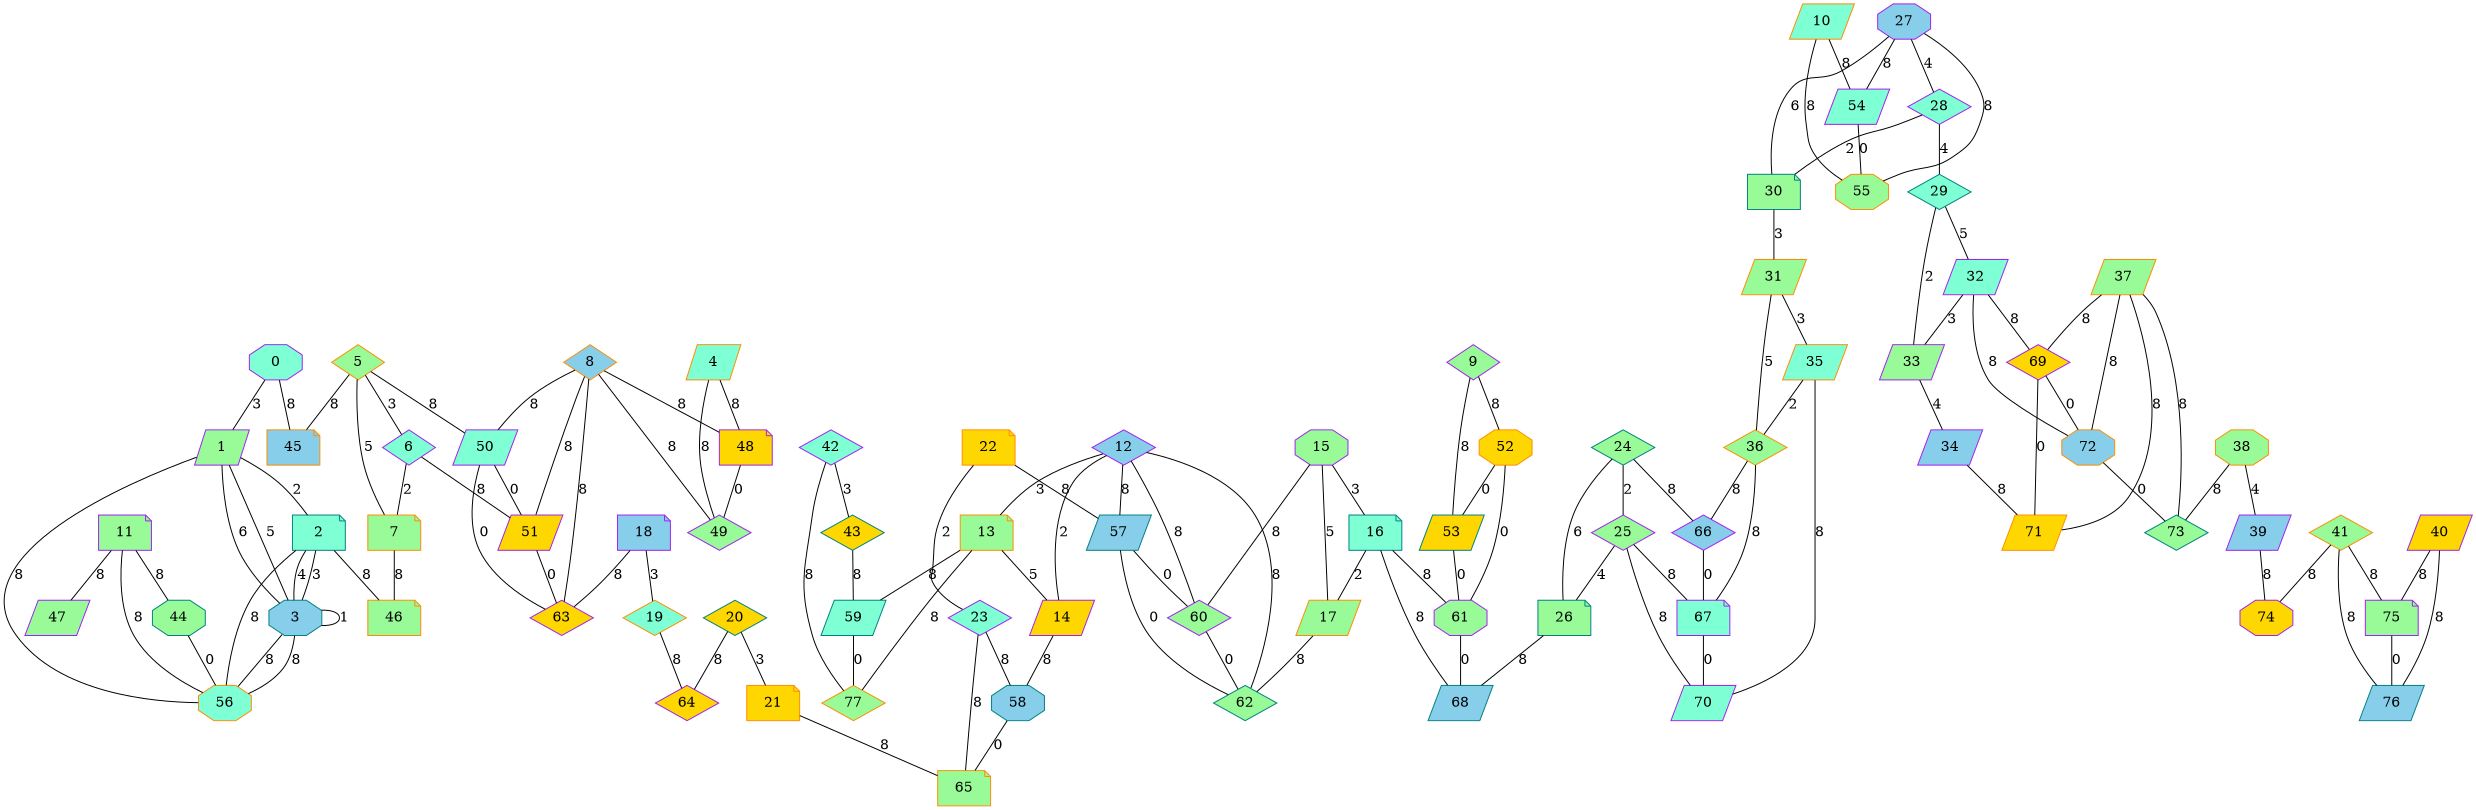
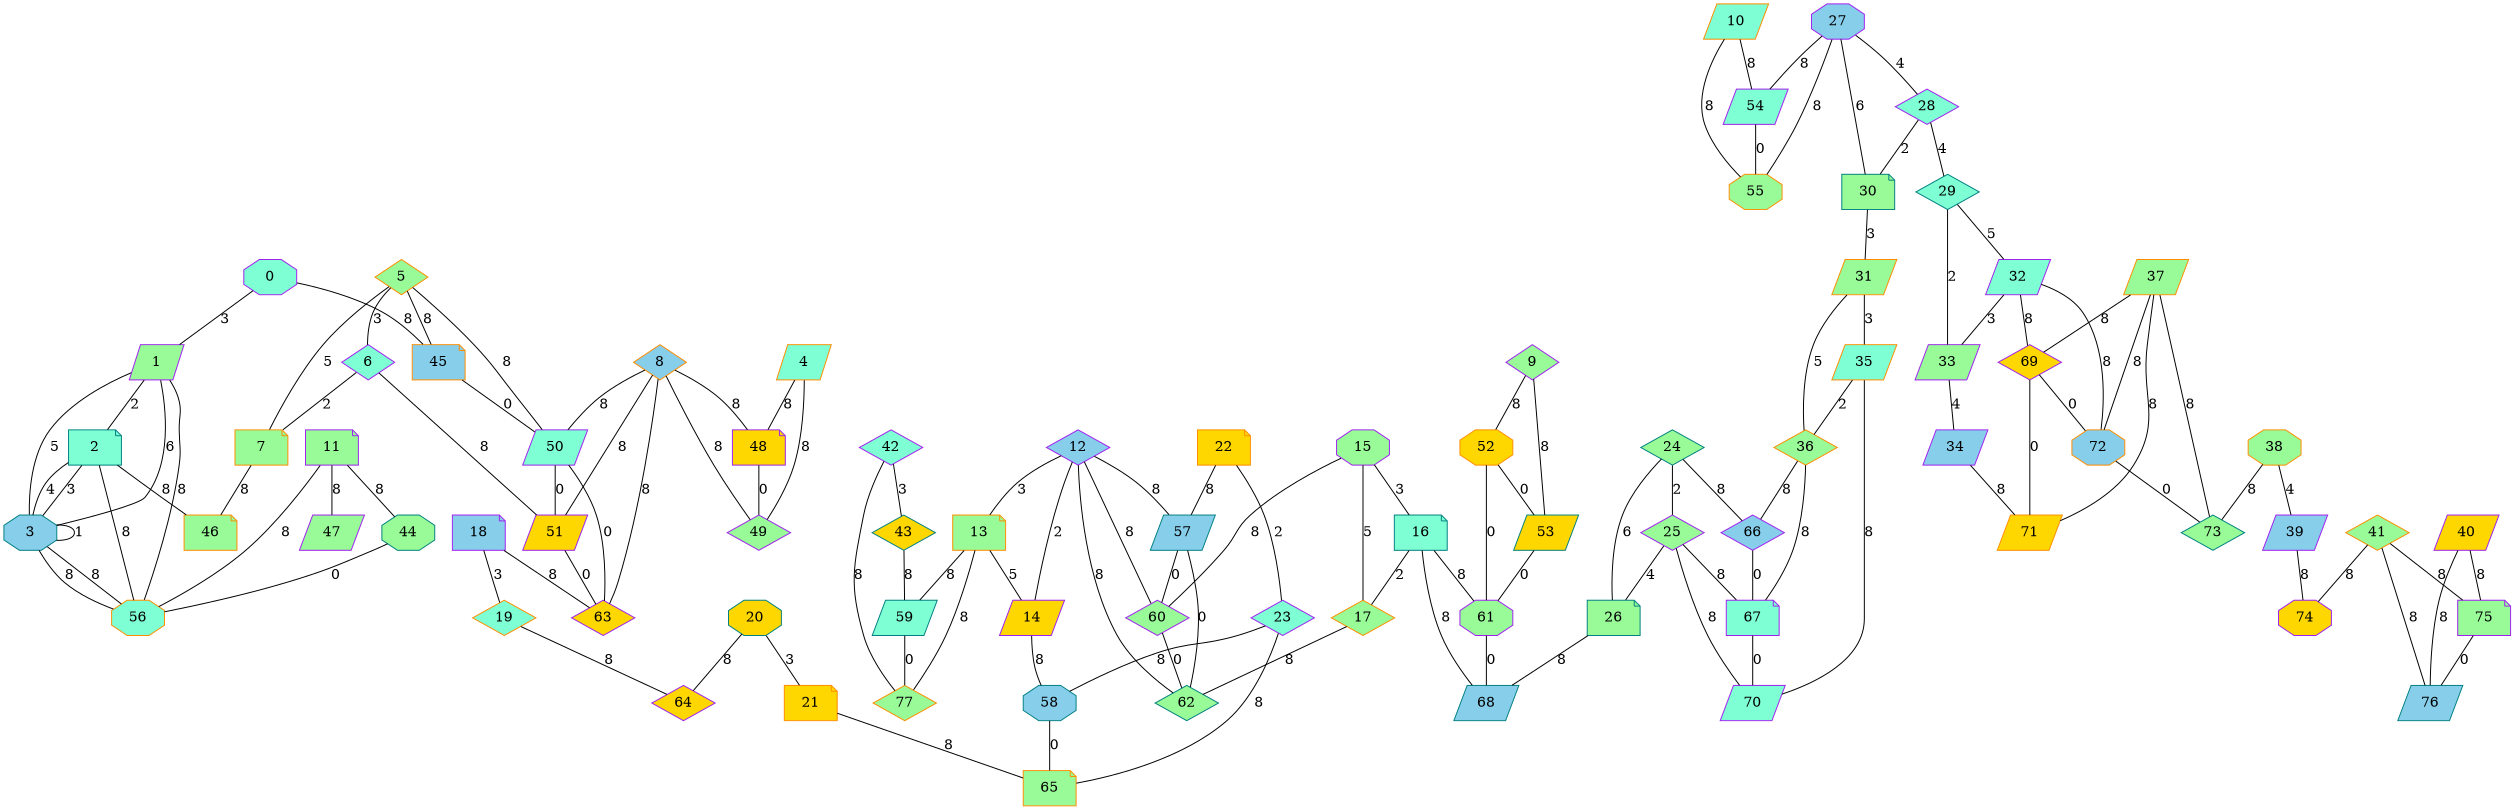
none -> (499, 406)
(735, 618) -> (755, 618)
(1328, 618) -> (1363, 618)
